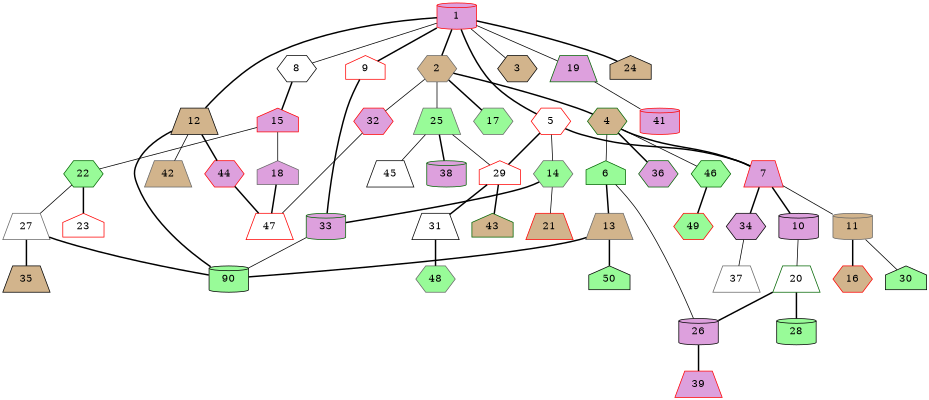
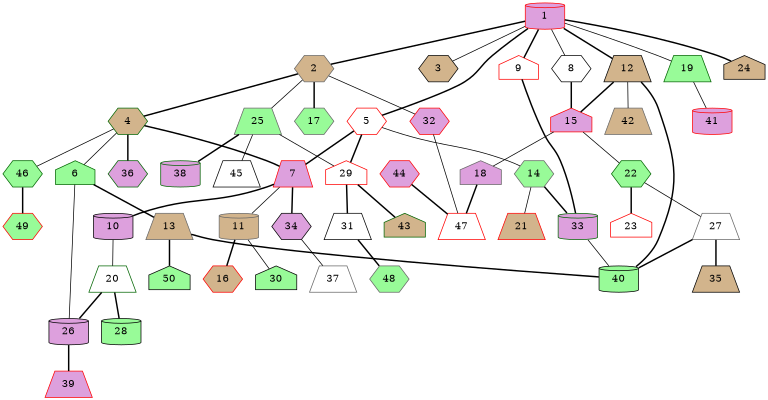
(574, 69) -> (687, 69)
(209, 148) -> (597, 97)
(229, 279) -> (619, 279)
